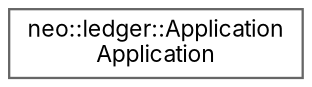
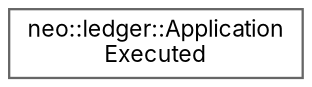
(156, 44) -> (156, 44)
